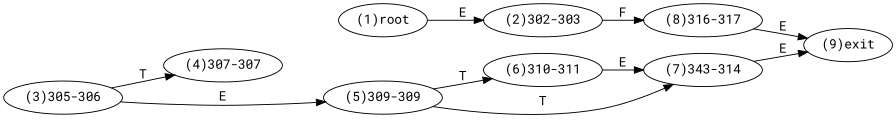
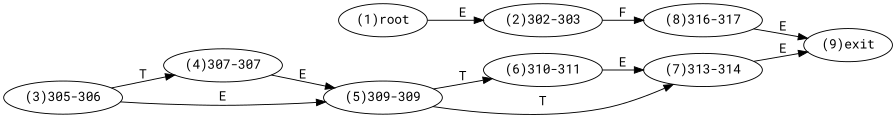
(703, 70) -> (703, 70)
none -> (298, 81)
